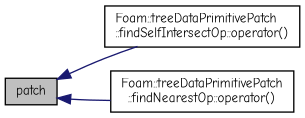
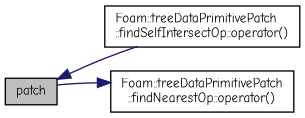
(91, 100) -> (77, 84)
